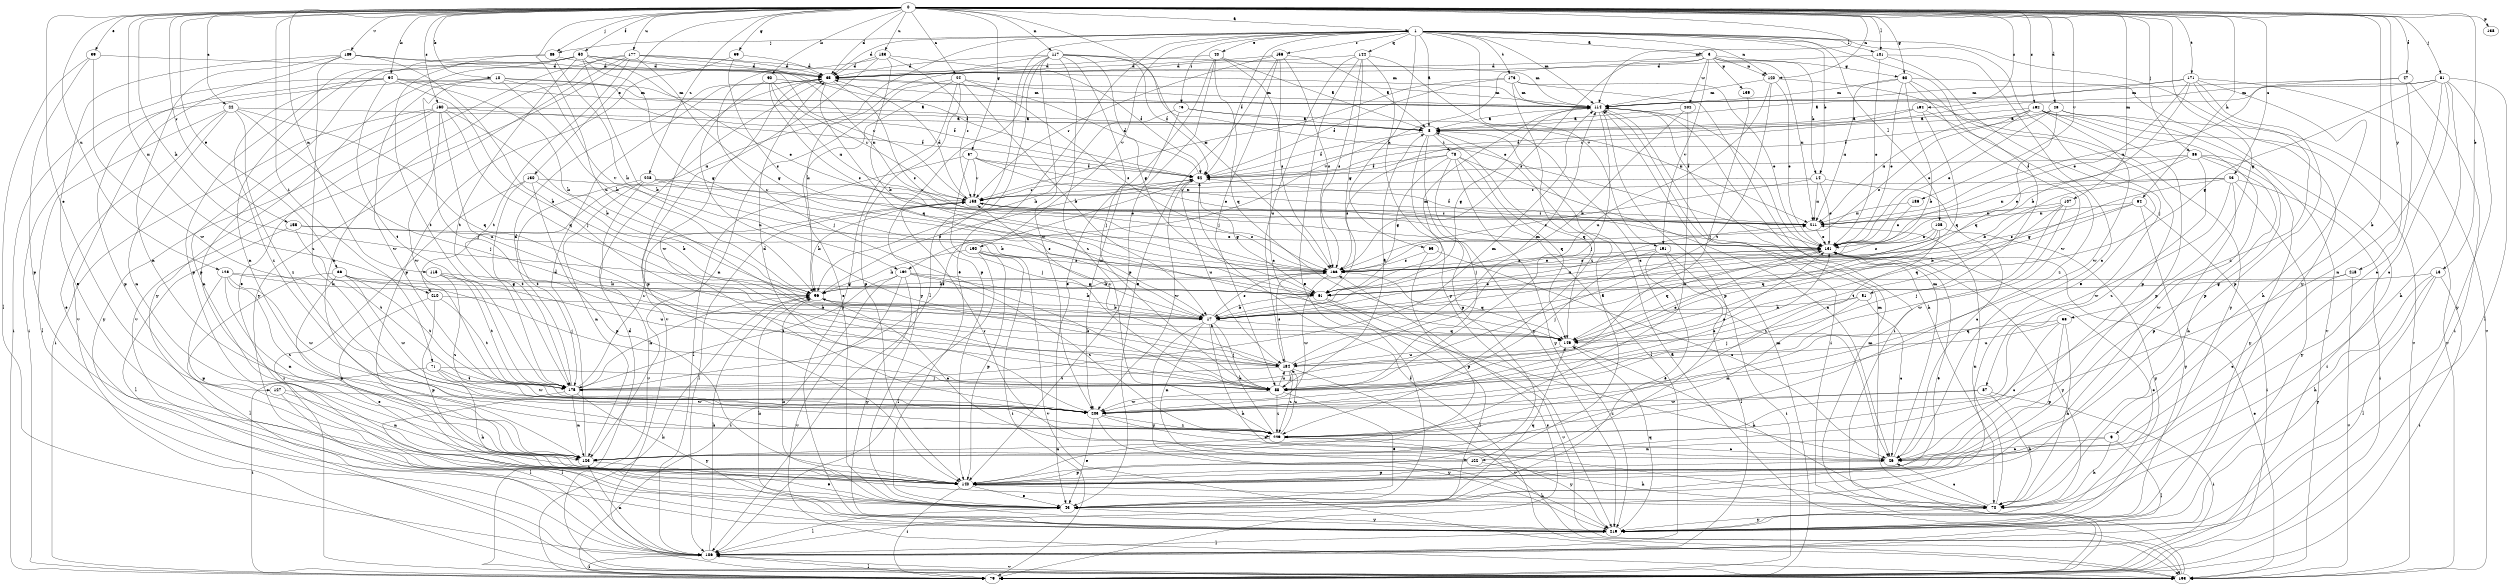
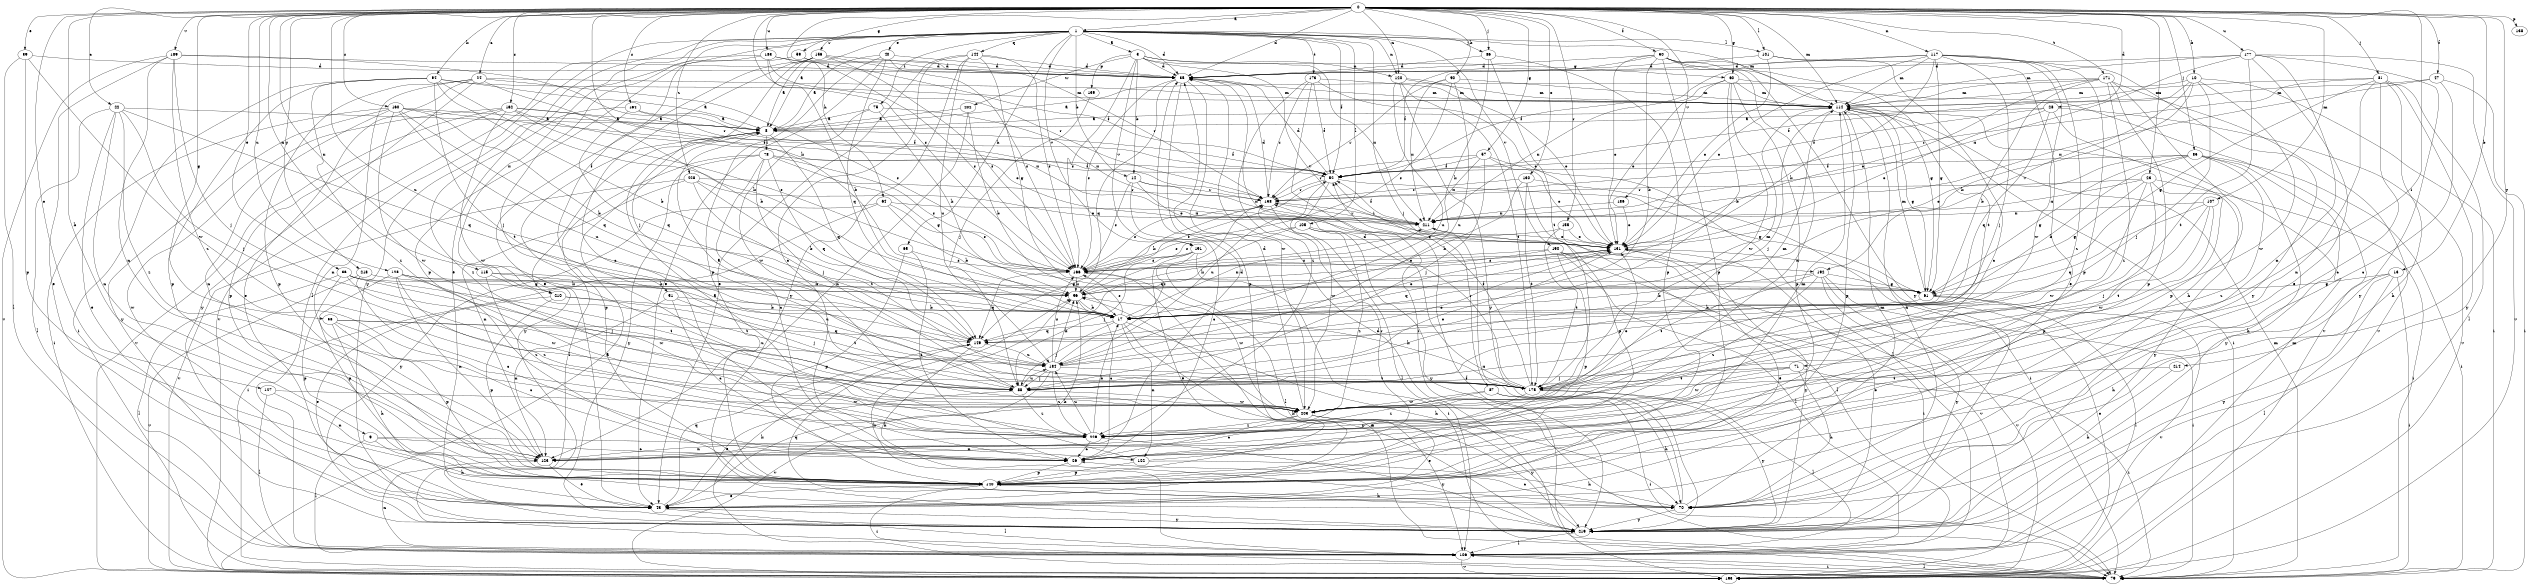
(932, 221) -> (2061, 206)
none -> (2177, 367)
